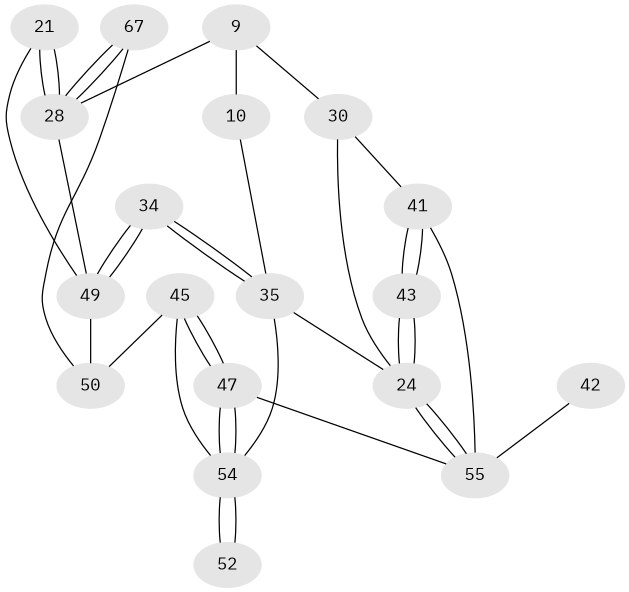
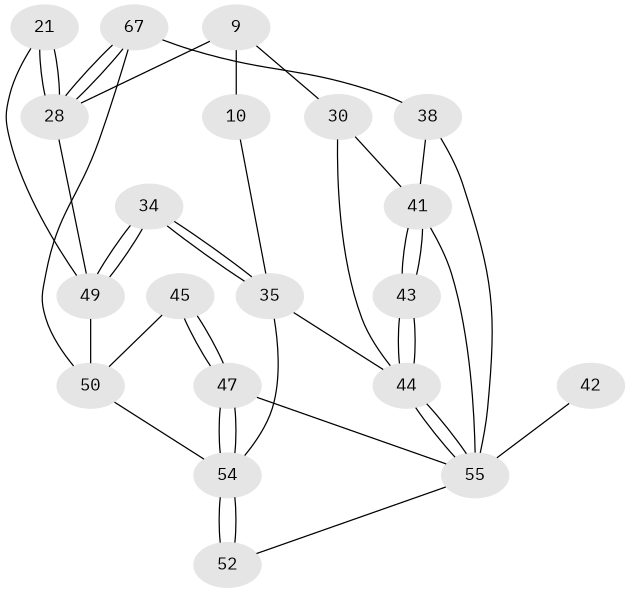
none -> (428, 117)
(407, 386) -> (407, 386)
(179, 391) -> (159, 431)
none -> (351, 520)
